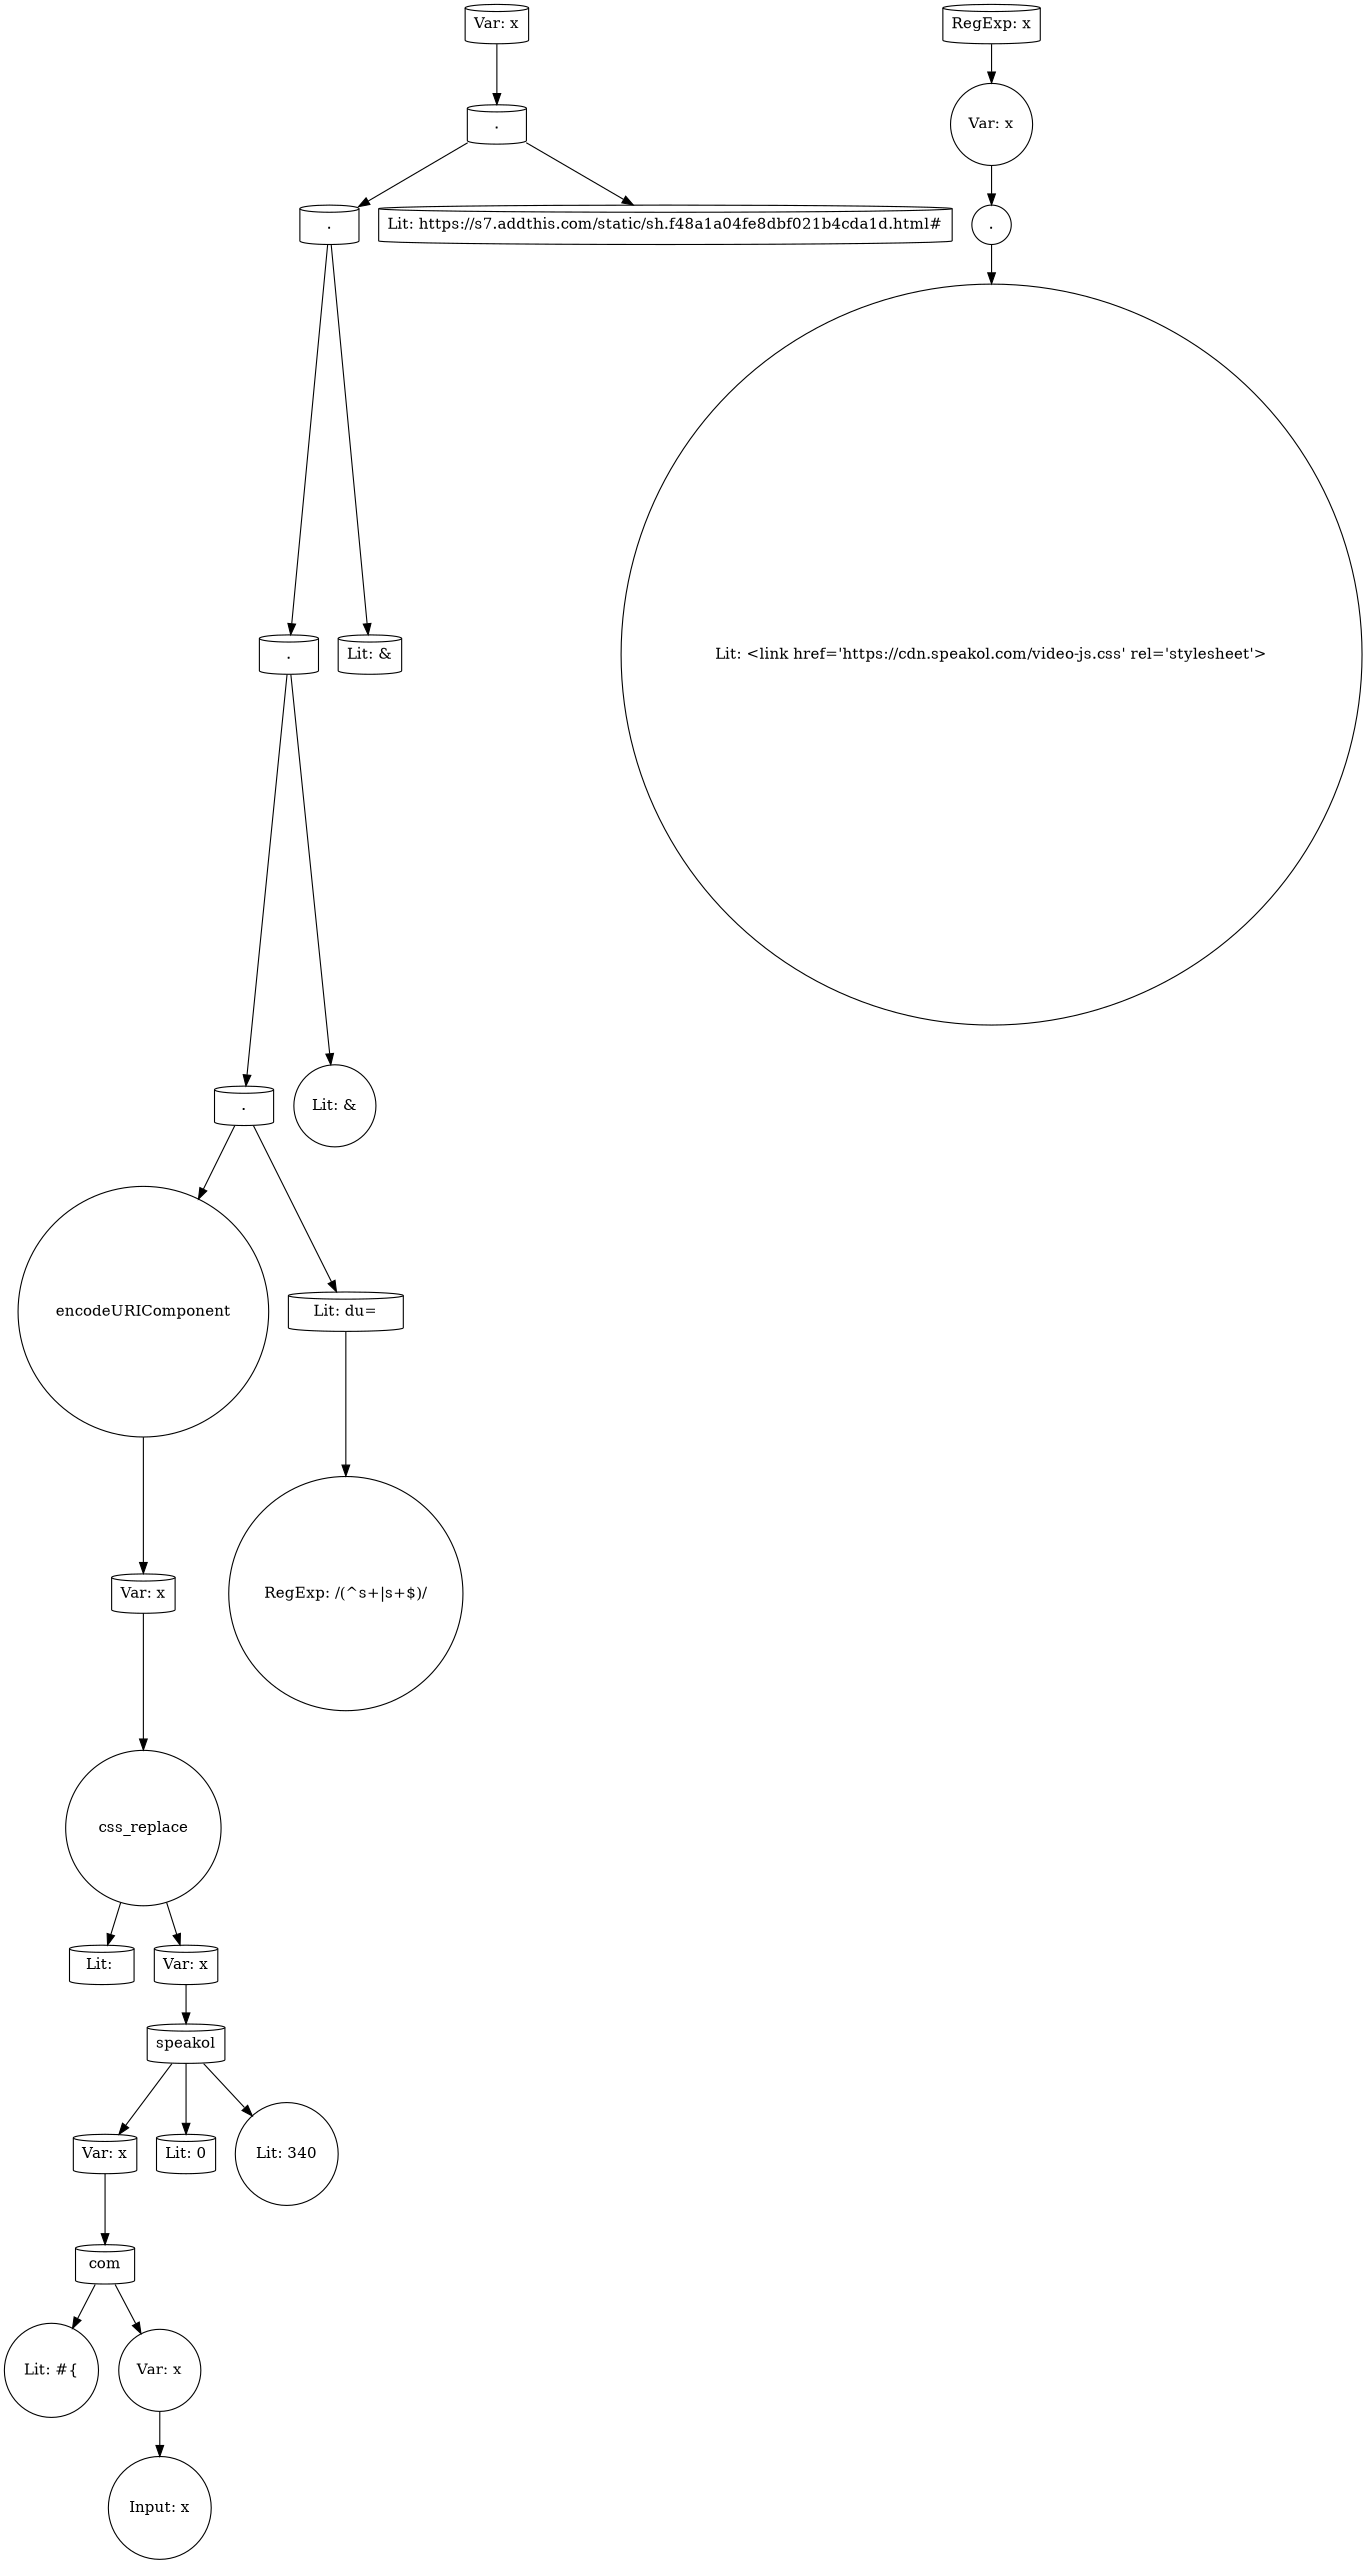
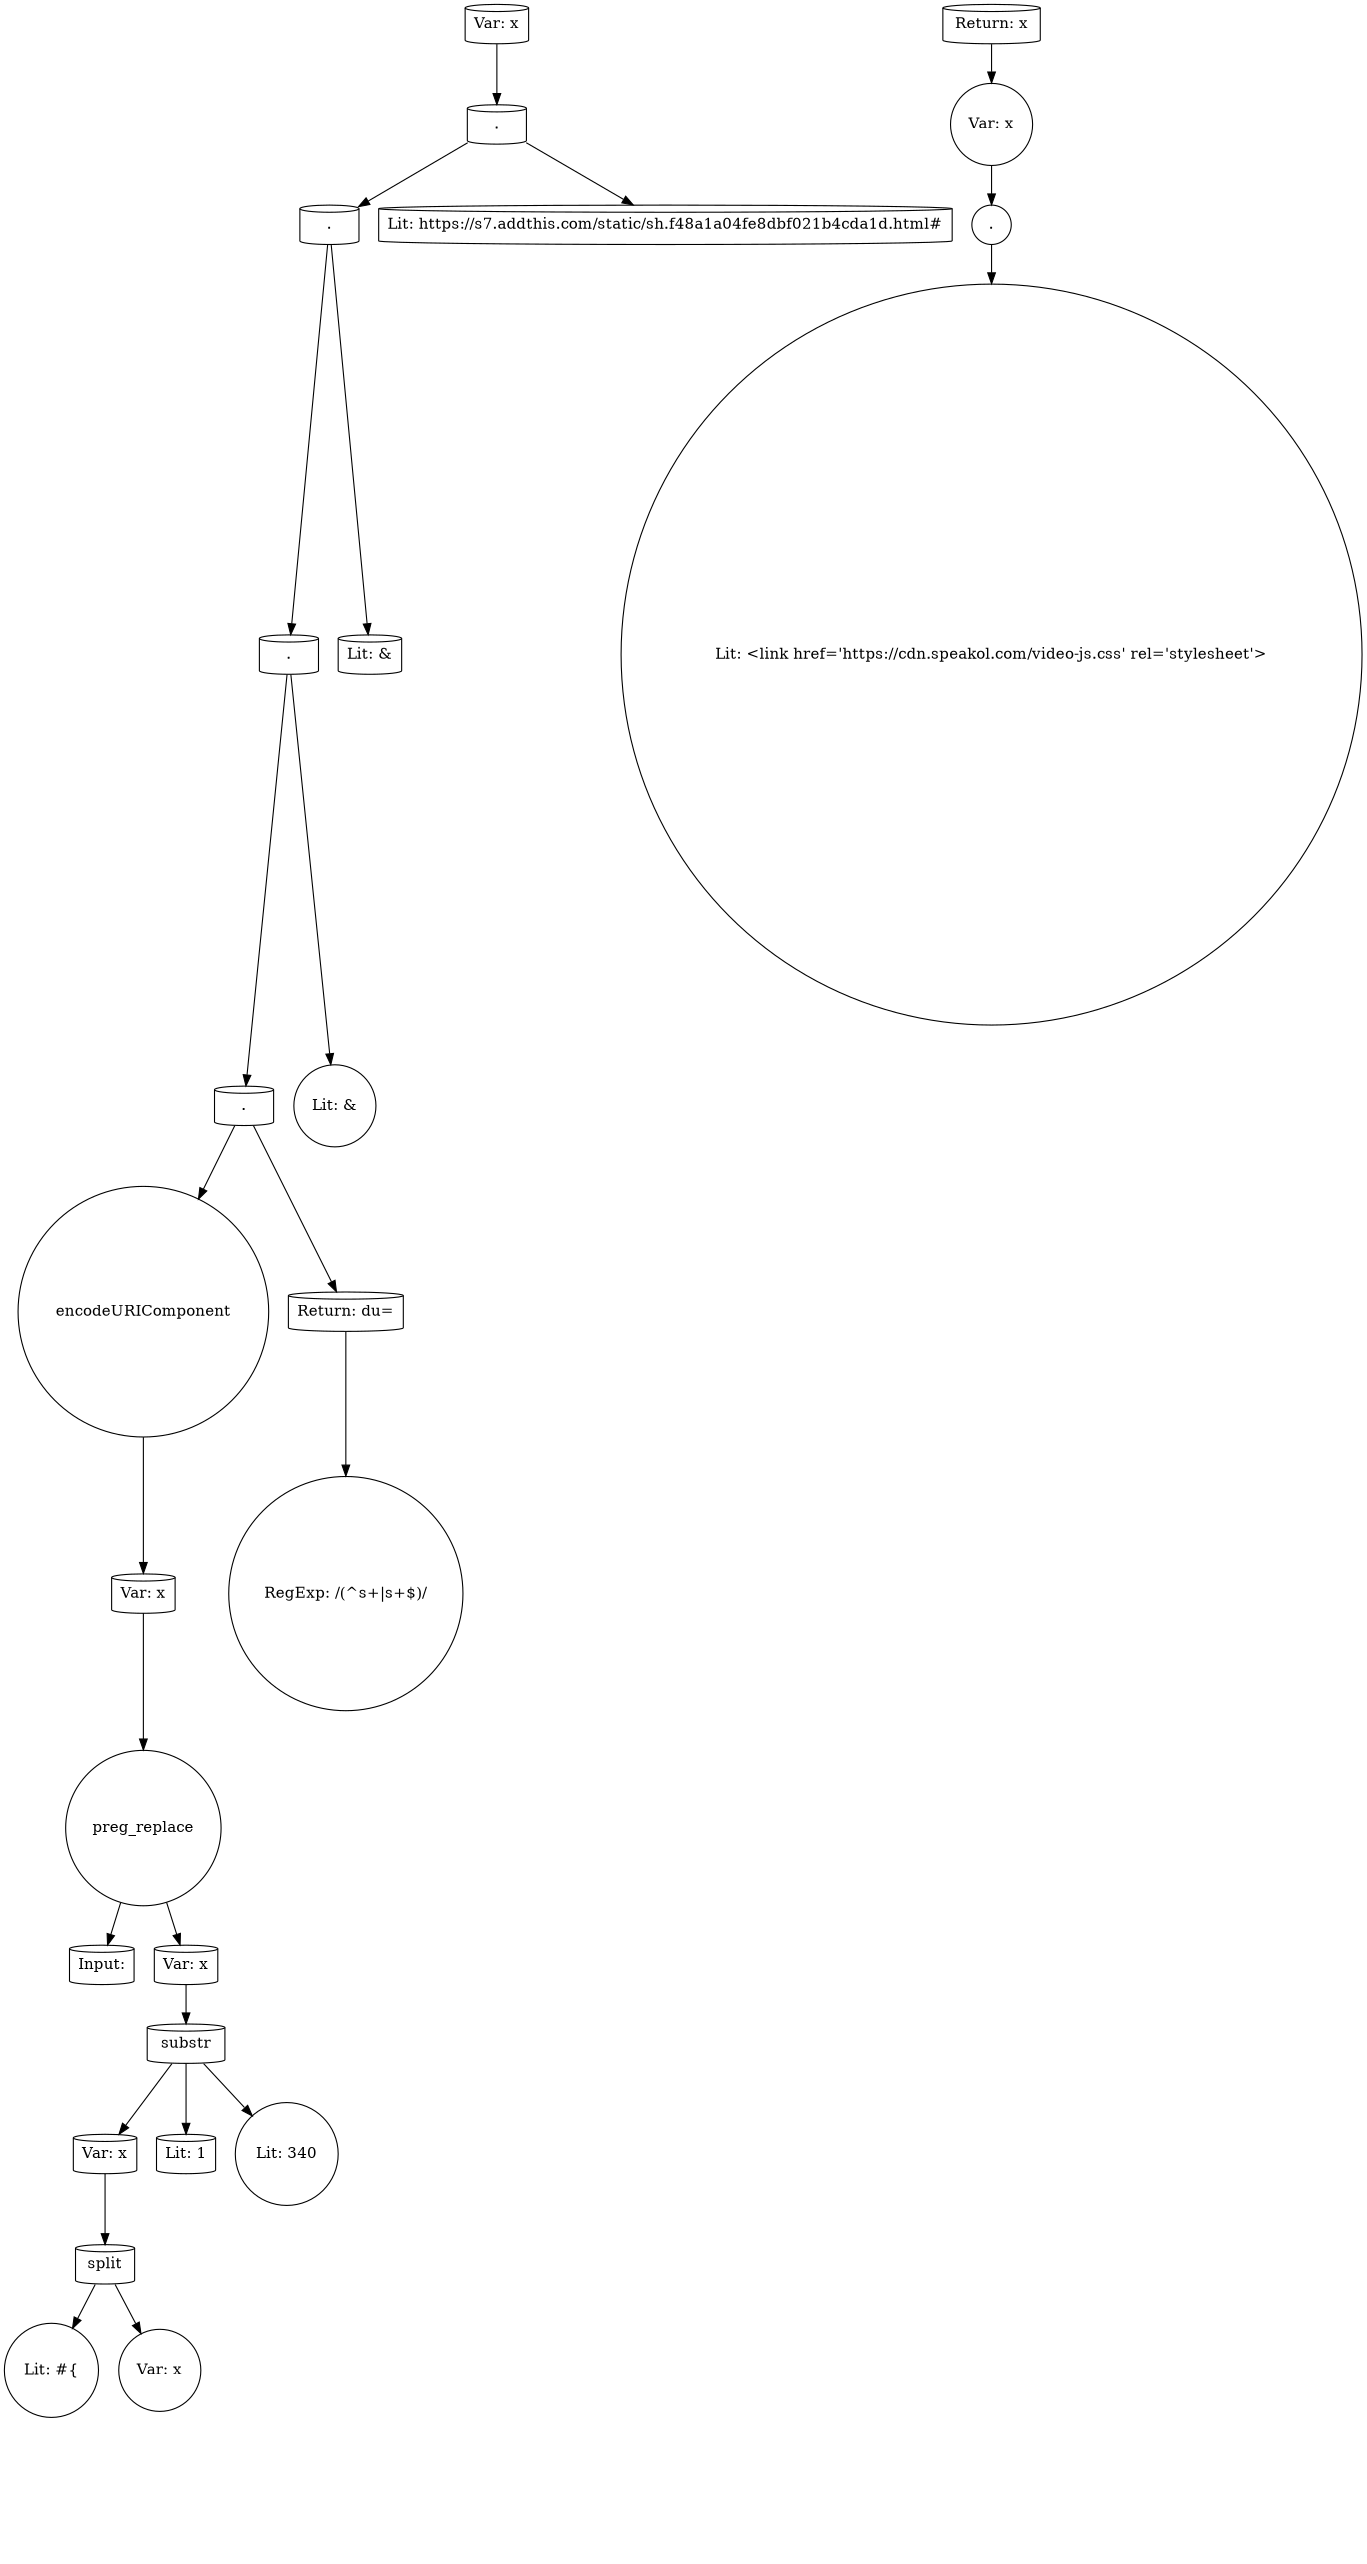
(992, 24) -> (992, 24)
(346, 1312) -> (346, 1312)
(143, 1828) -> (143, 1828)
(102, 1965) -> (102, 1965)
(186, 2044) -> (186, 2044)
(186, 2154) -> (186, 2154)
(105, 2264) -> (105, 2264)
(160, 2508) -> none
